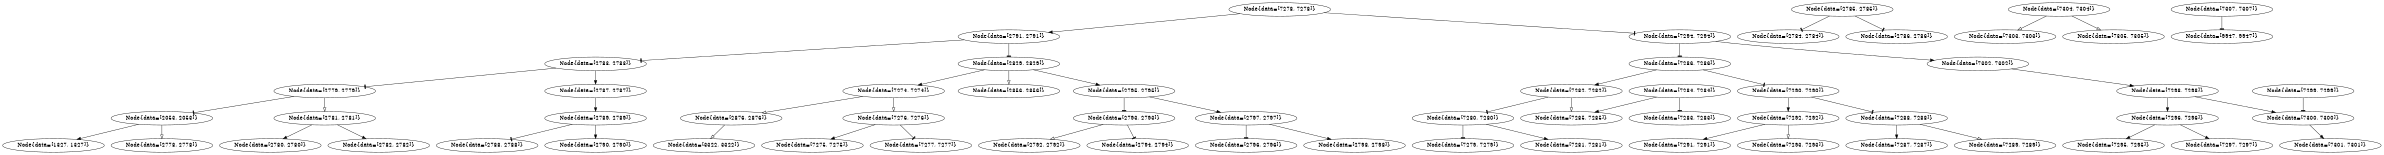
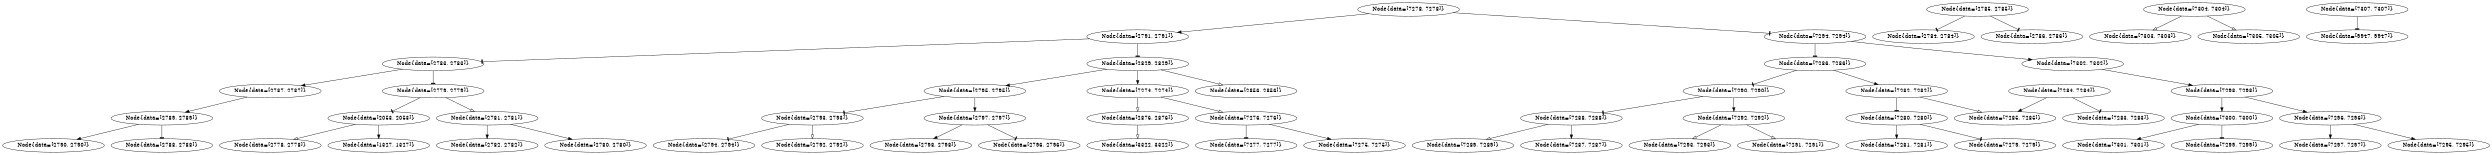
(2303, 104) -> (2222, 131)
(1736, 131) -> (1759, 131)
